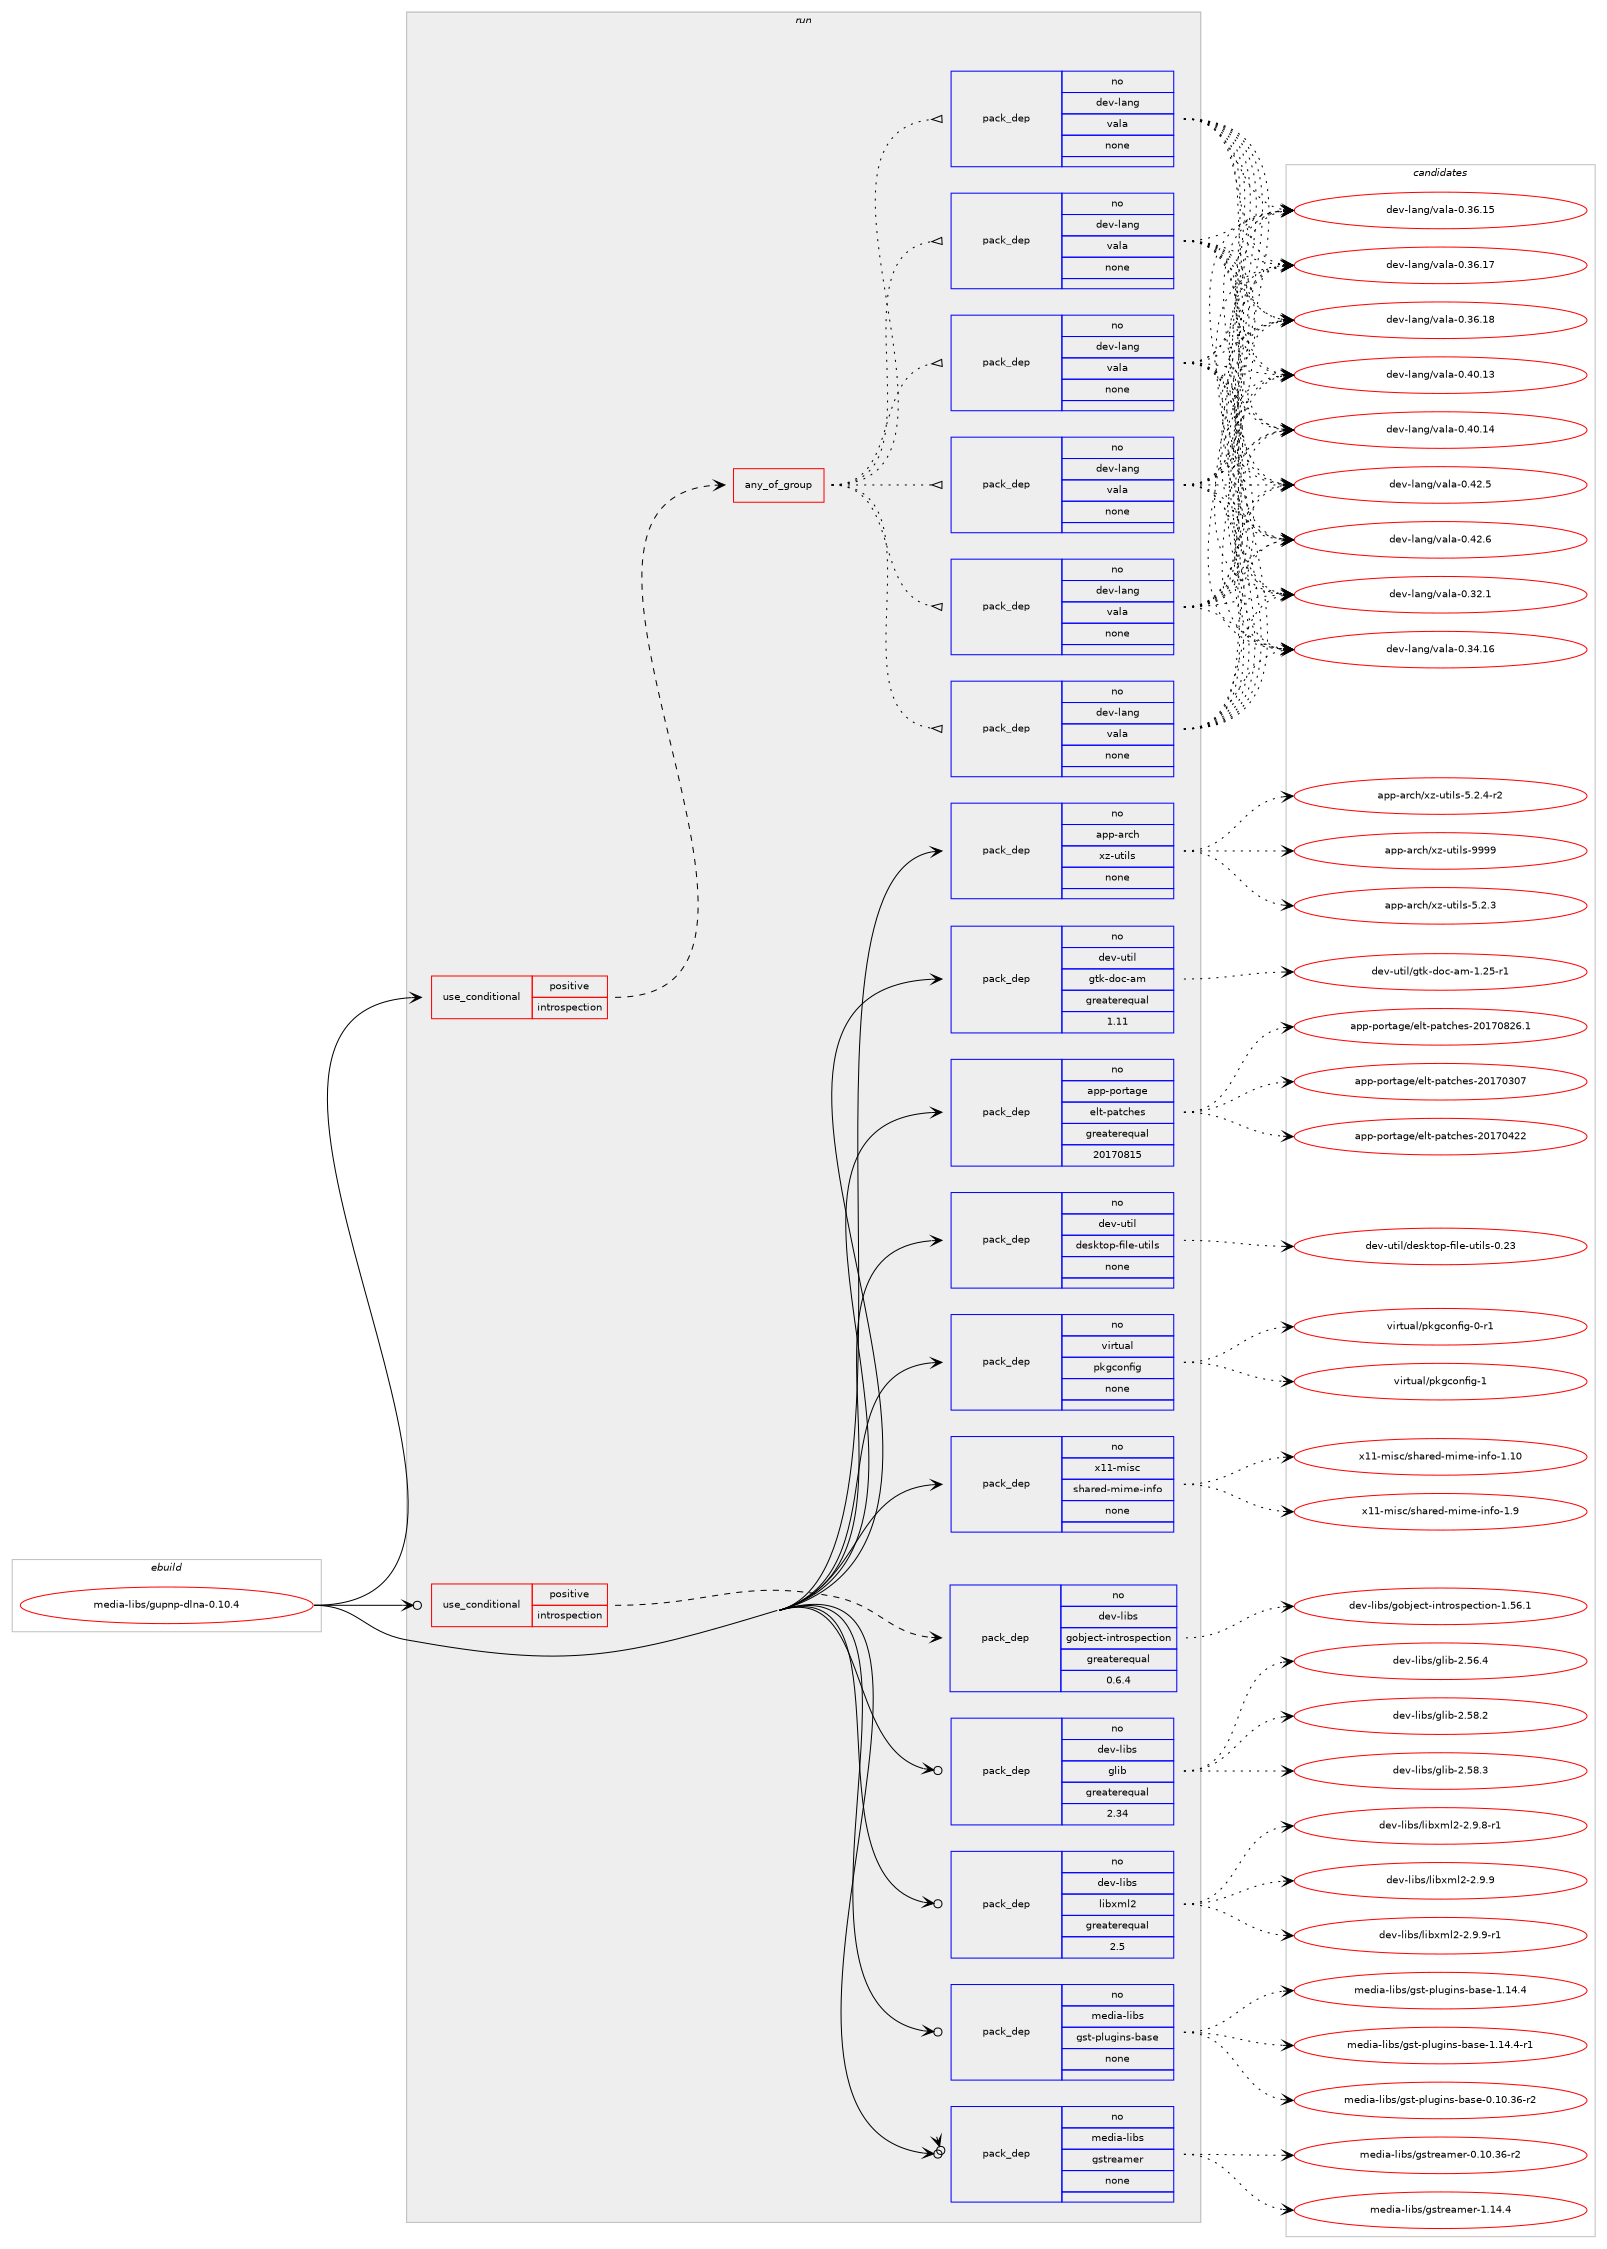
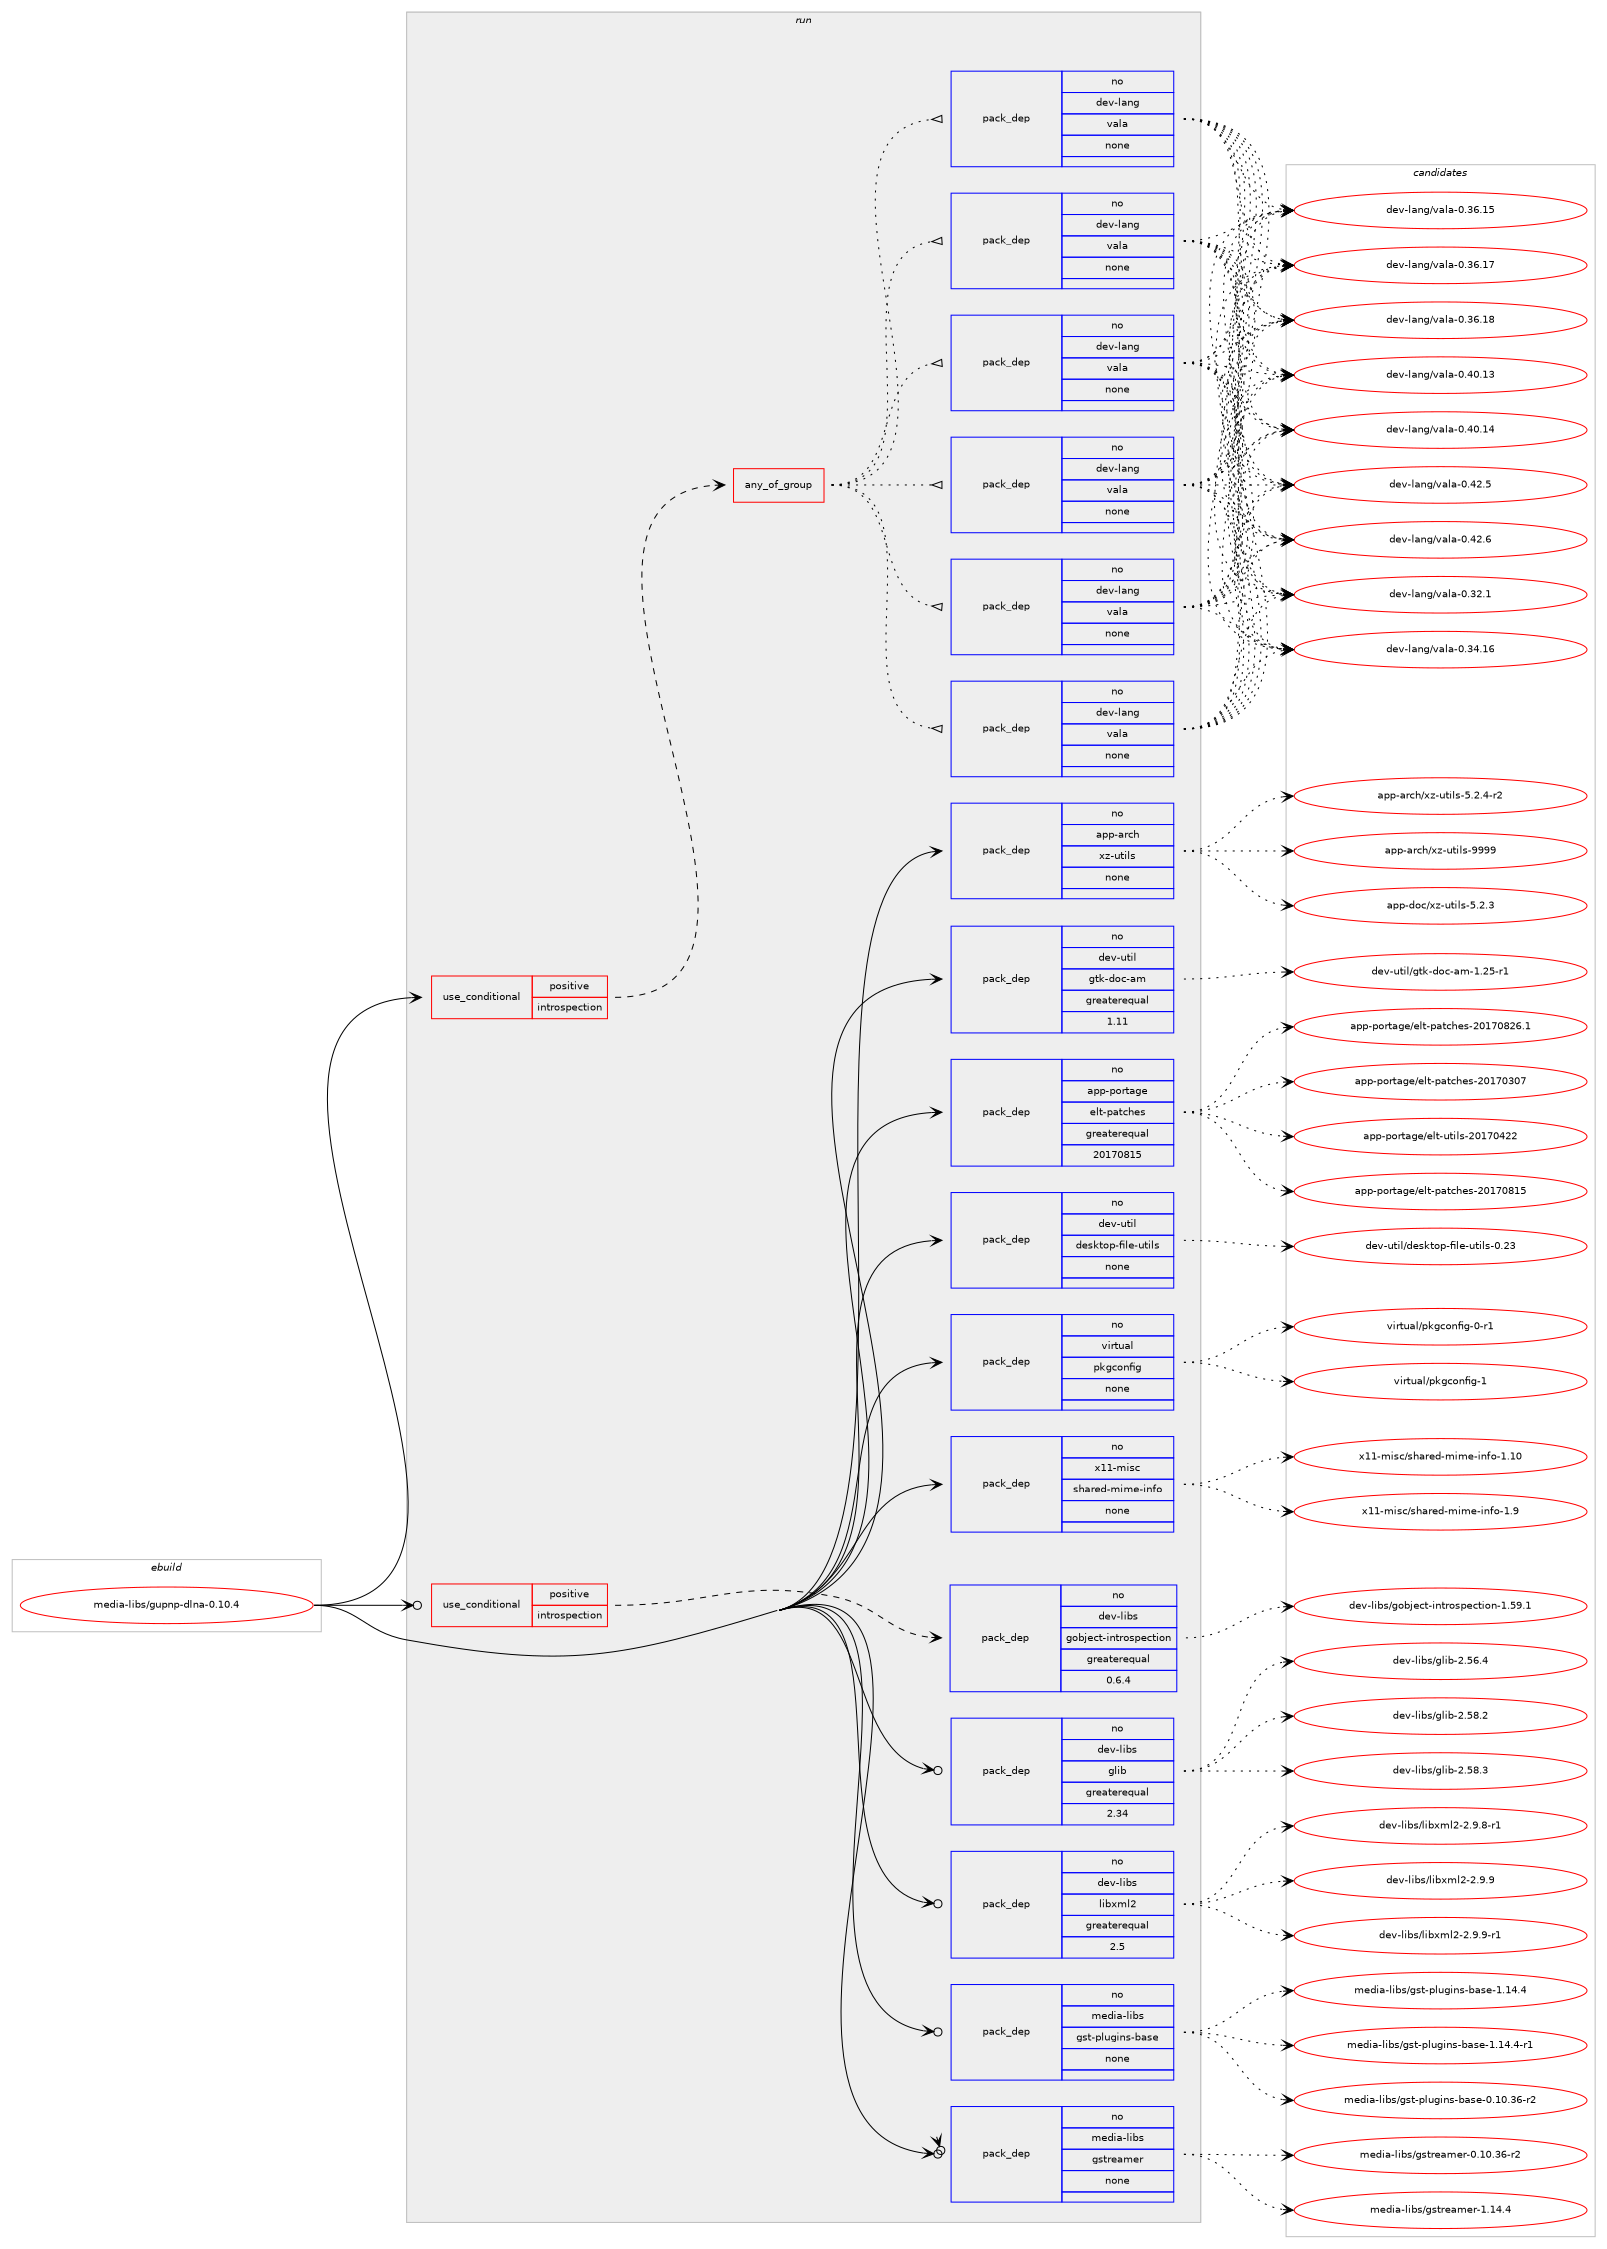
(1441, 906) -> (1441, 906)
(1441, 1137) -> (1441, 1137)
none -> (1441, 1192)
(1441, 1606) -> (1441, 1606)
